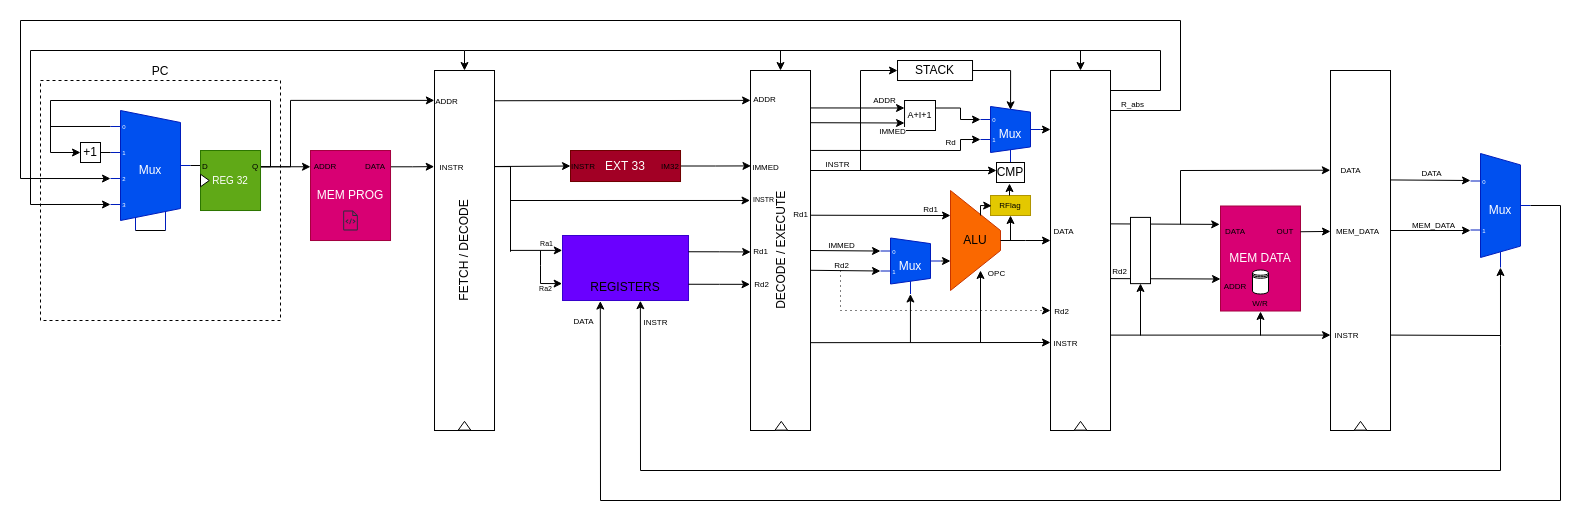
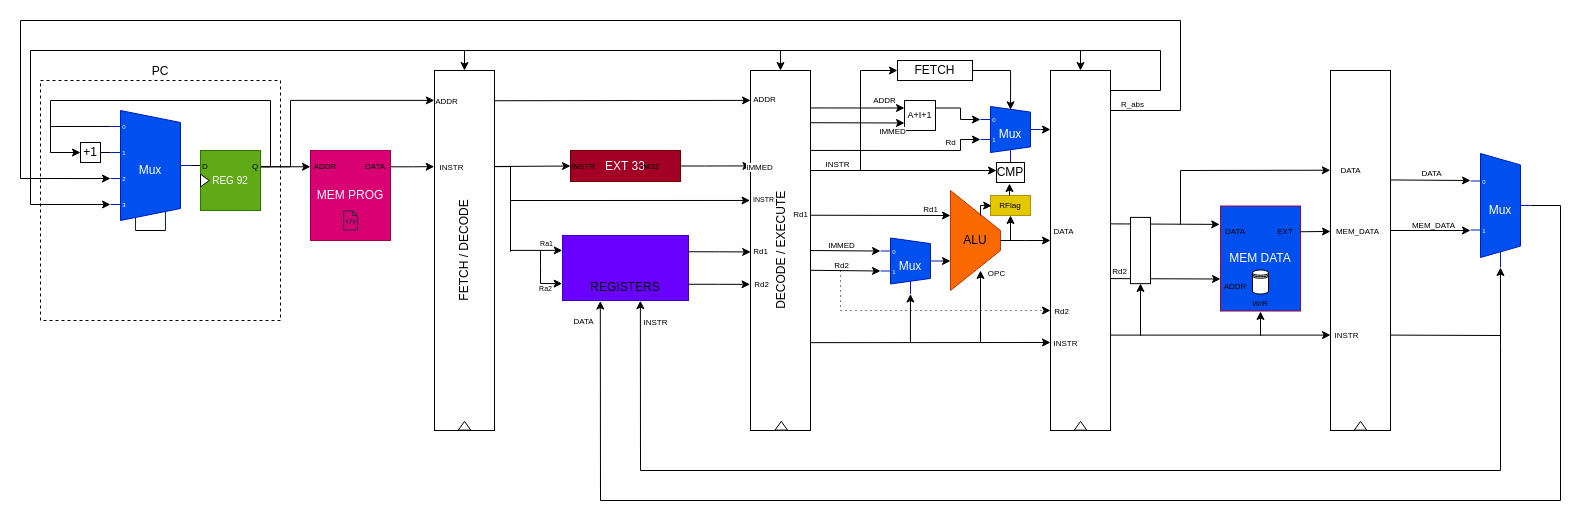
(935, 71) -> (935, 71)
(671, 166) -> (651, 166)
(231, 181) -> (231, 181)
(1286, 232) -> (1286, 232)
(1261, 259) -> (1261, 259)
